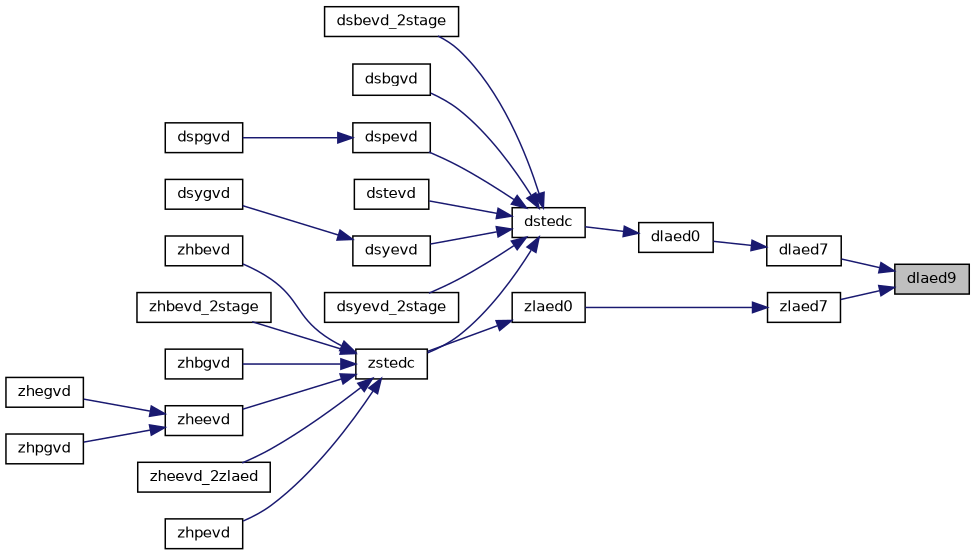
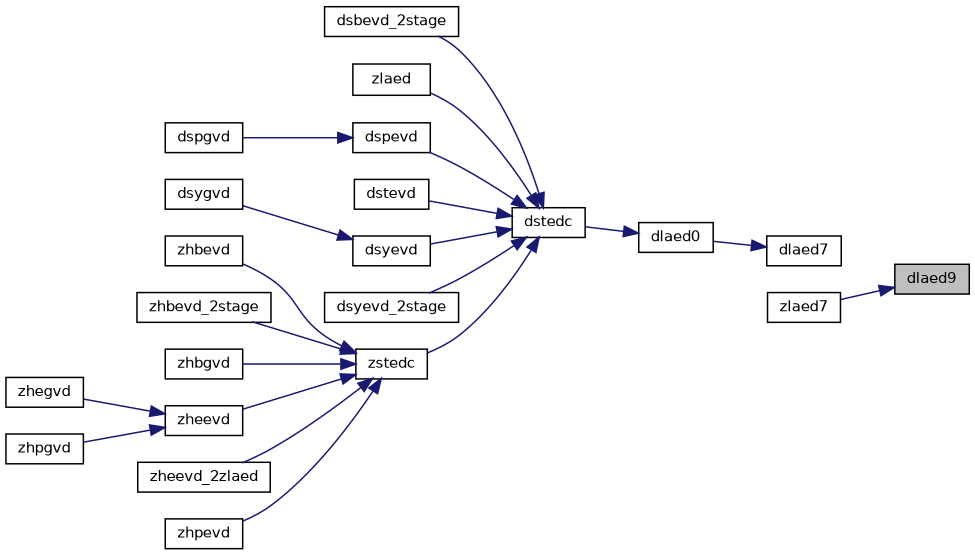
(392, 80) -> (392, 80)
(861, 263) -> none
(549, 307) -> none
